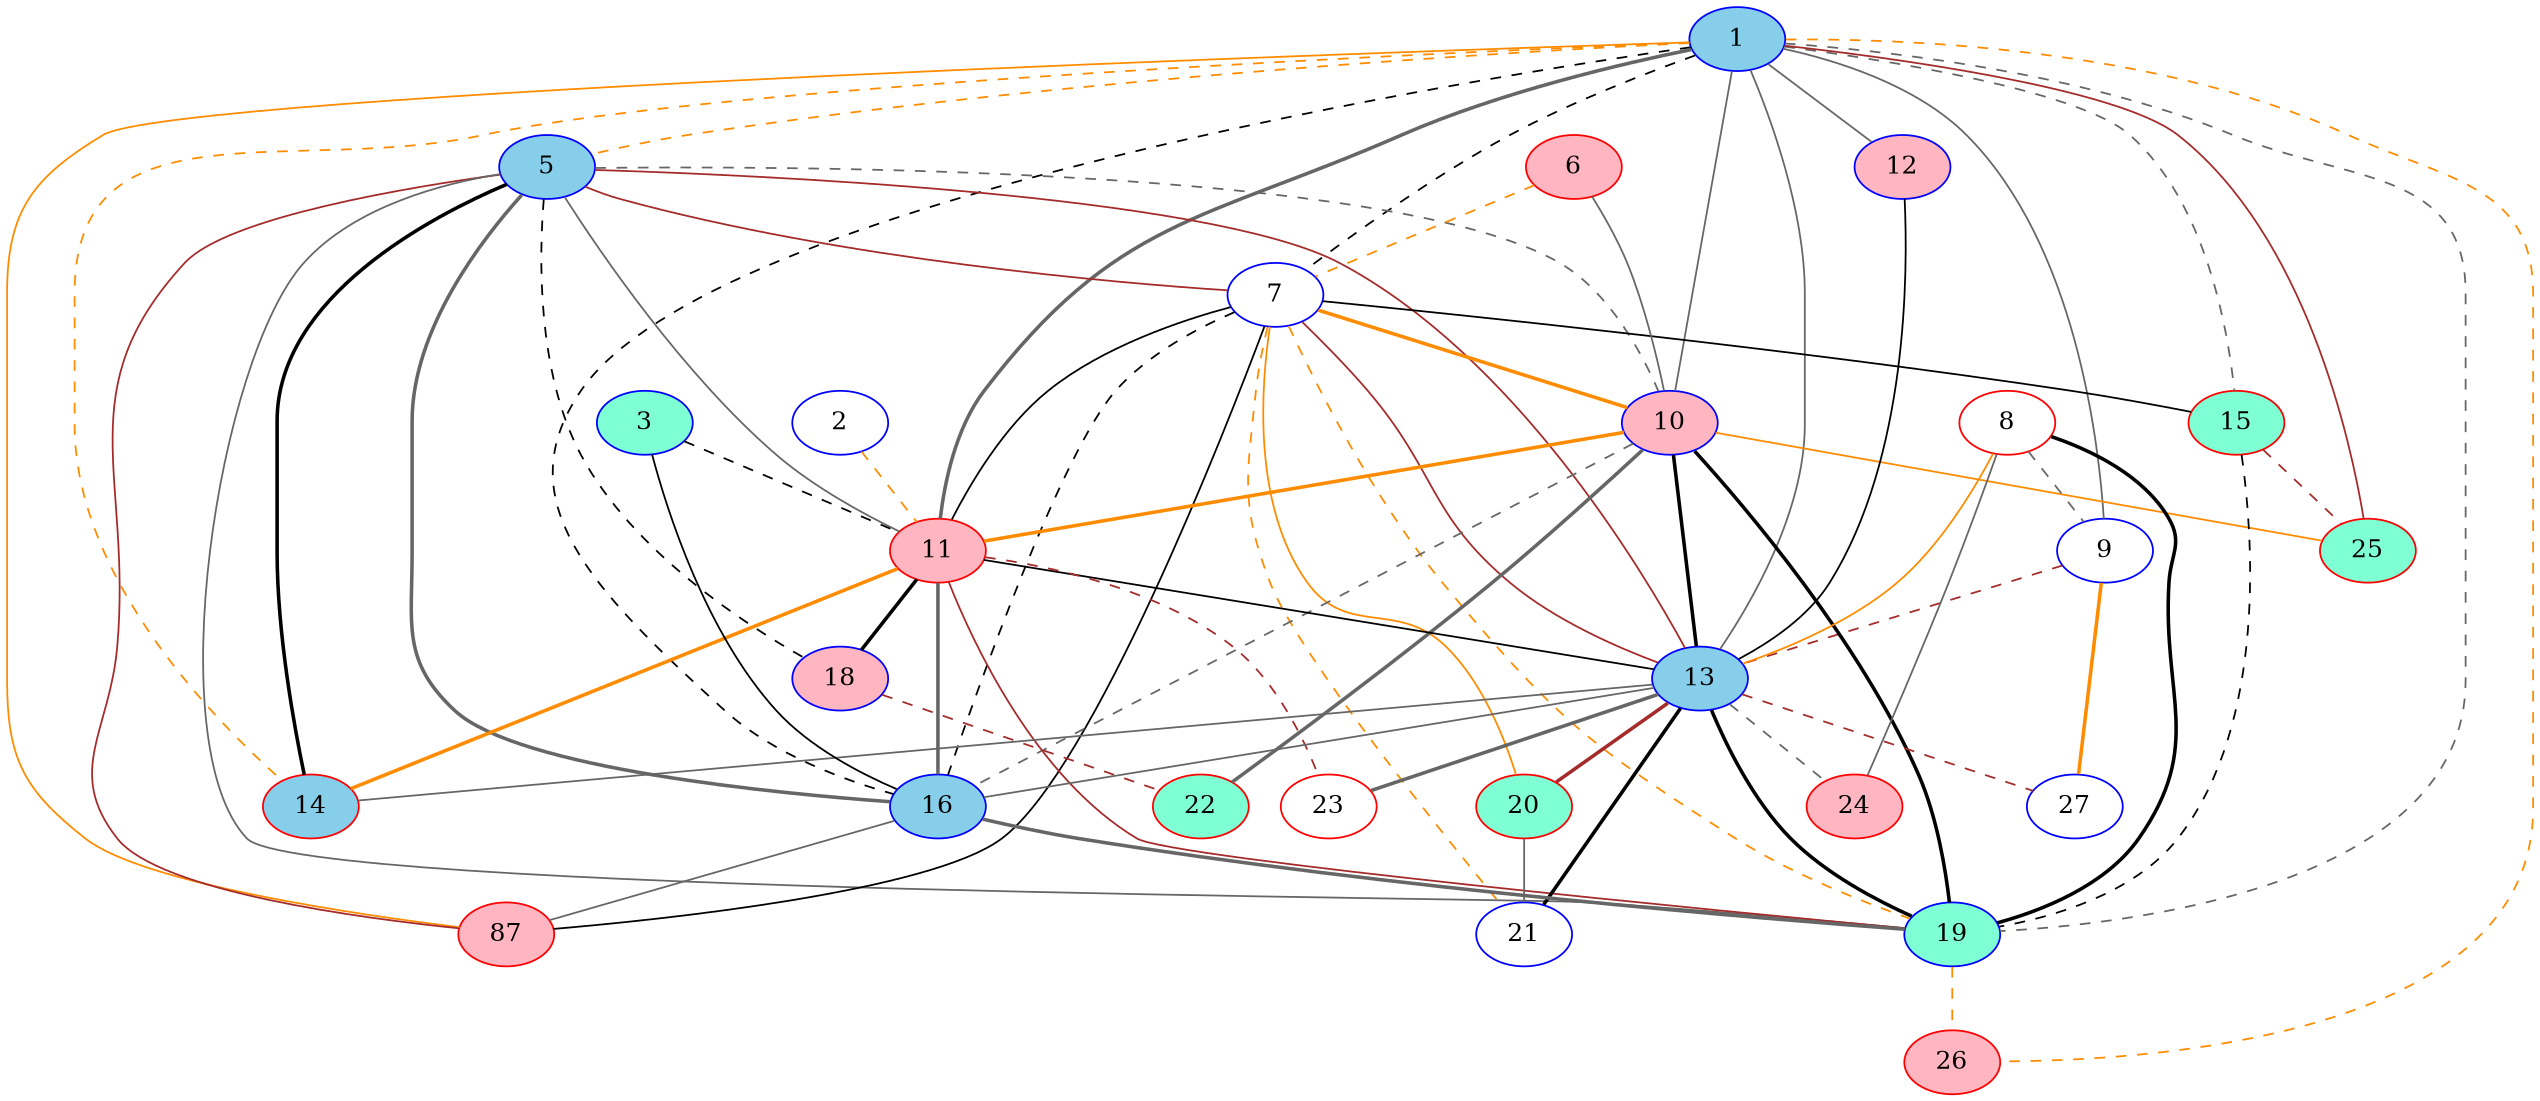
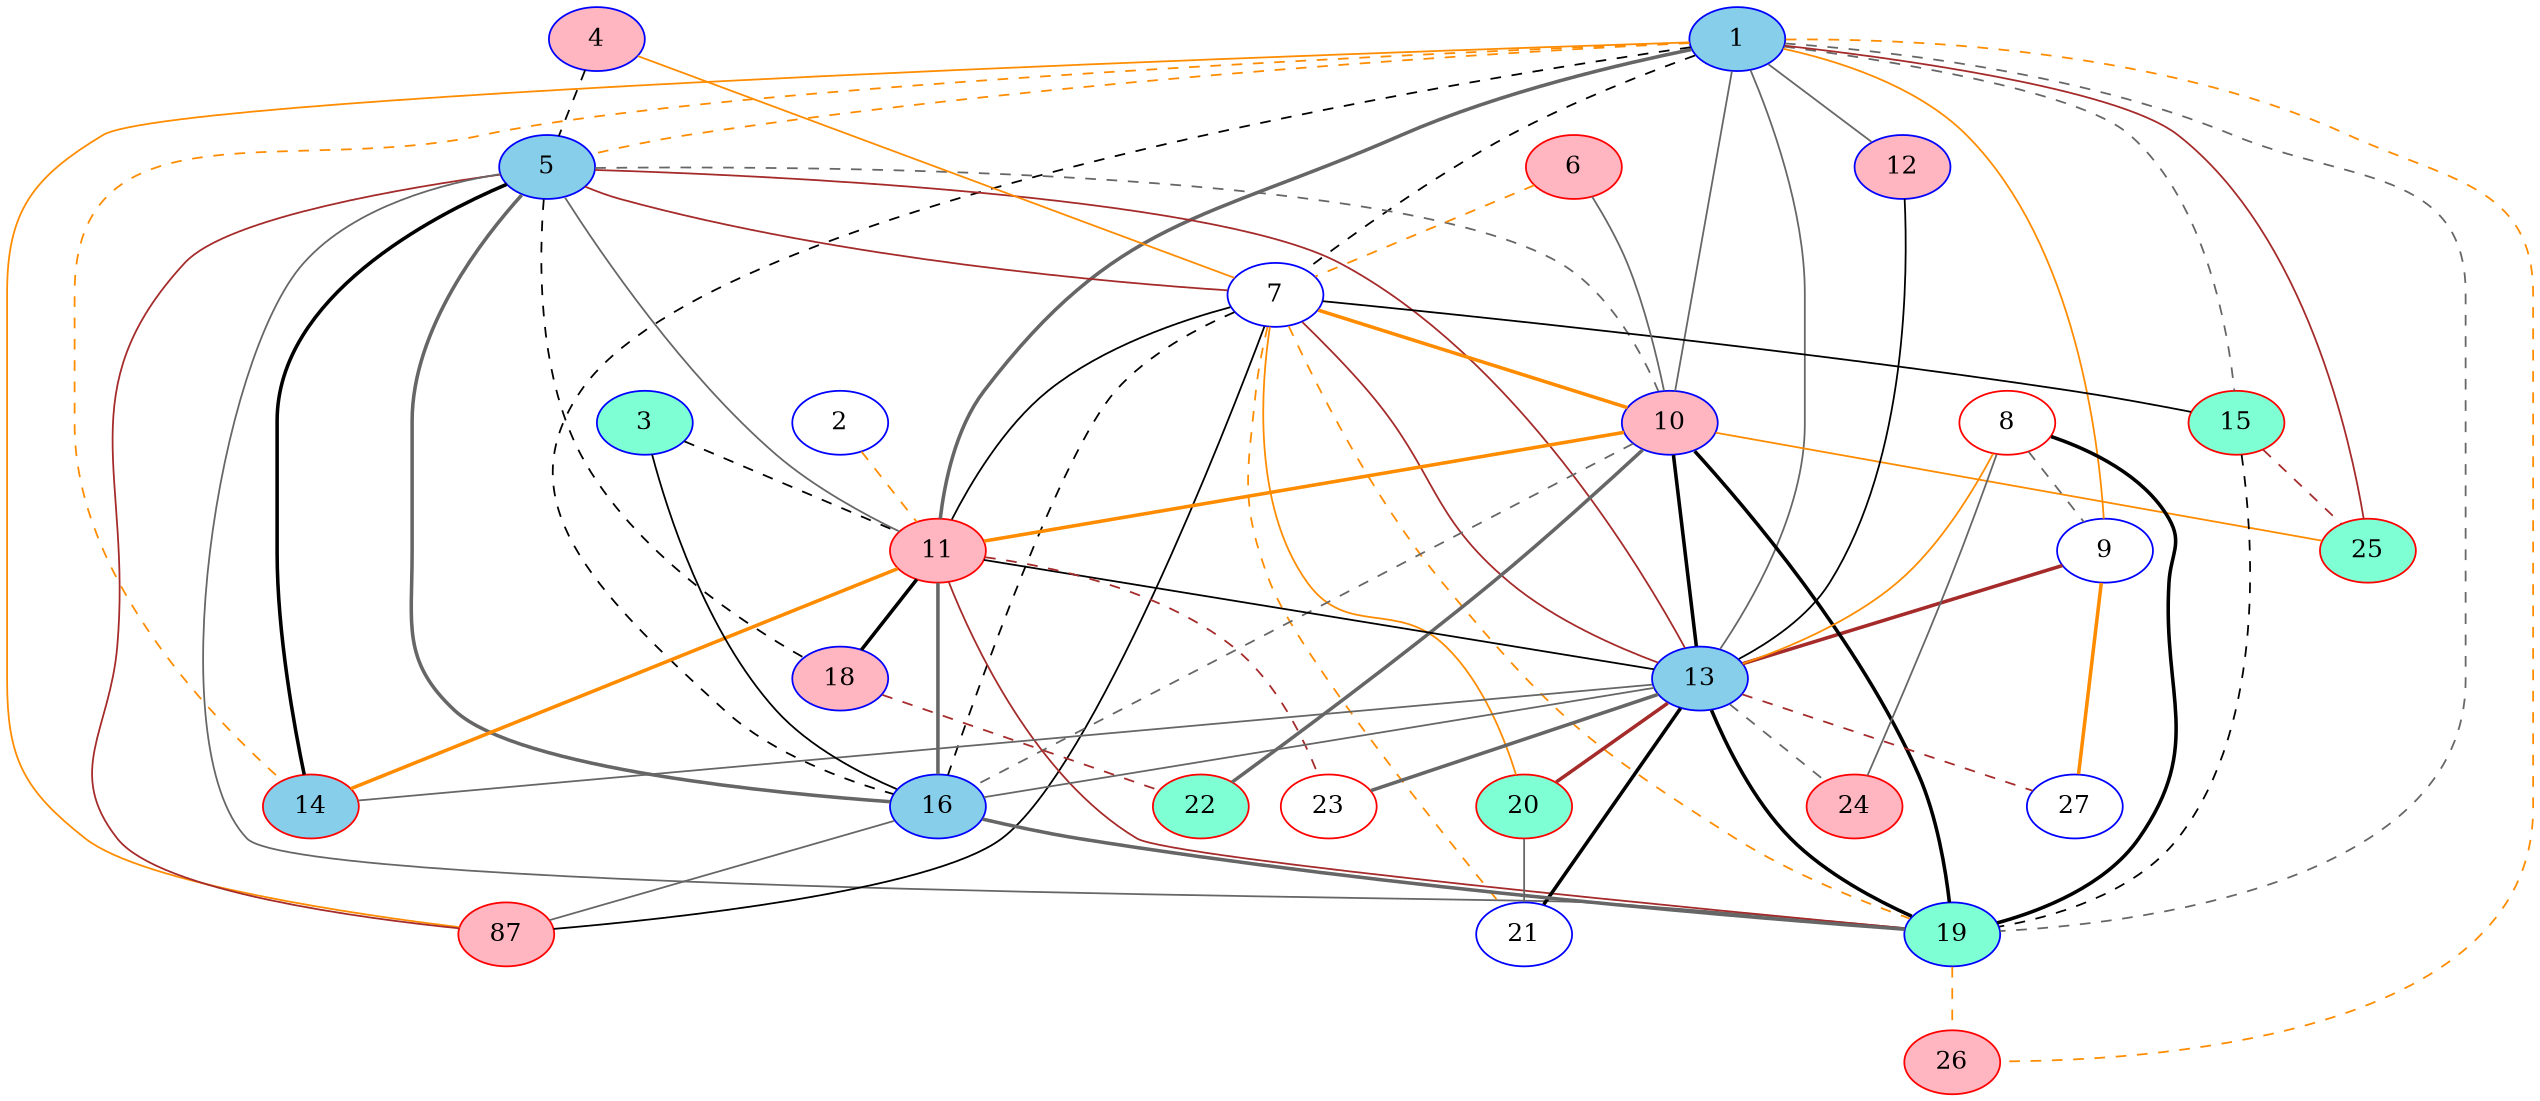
none -> (597, 39)
(2027, 220) -> (2027, 220)
(1903, 615) -> (1903, 615)
